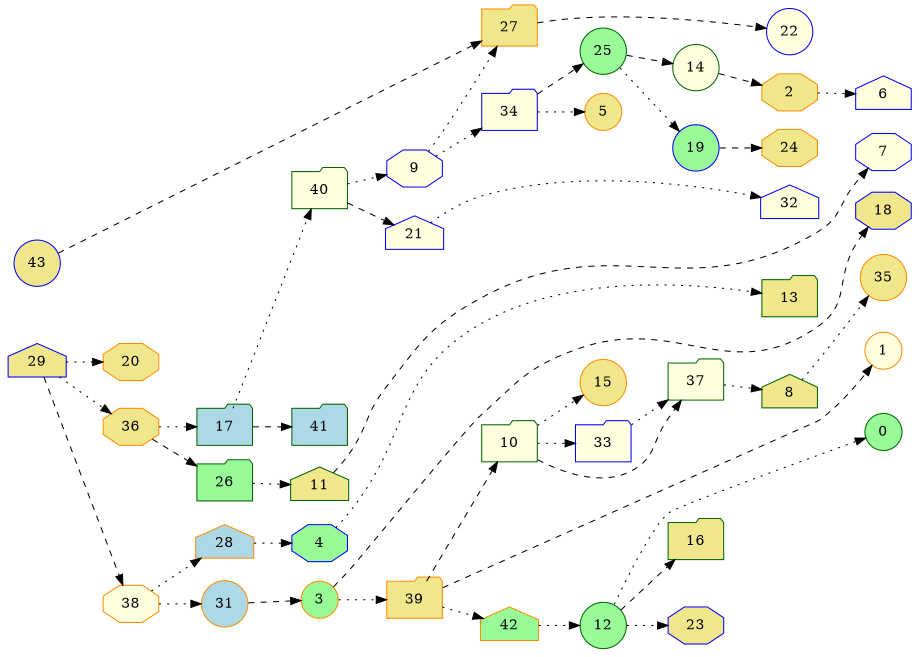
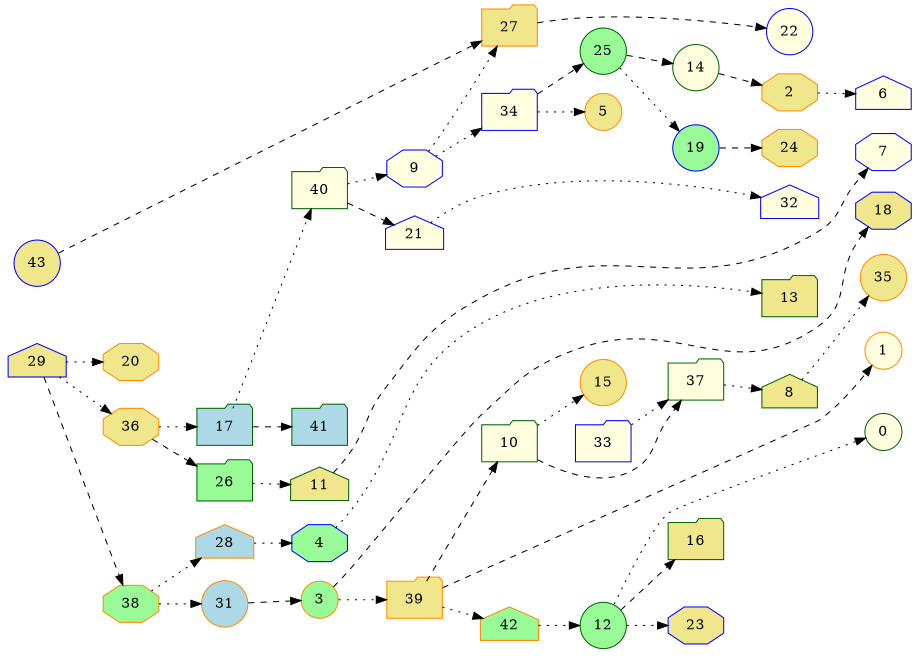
(883, 432) -> (883, 432)
(551, 443) -> none
(131, 604) -> (131, 604)
